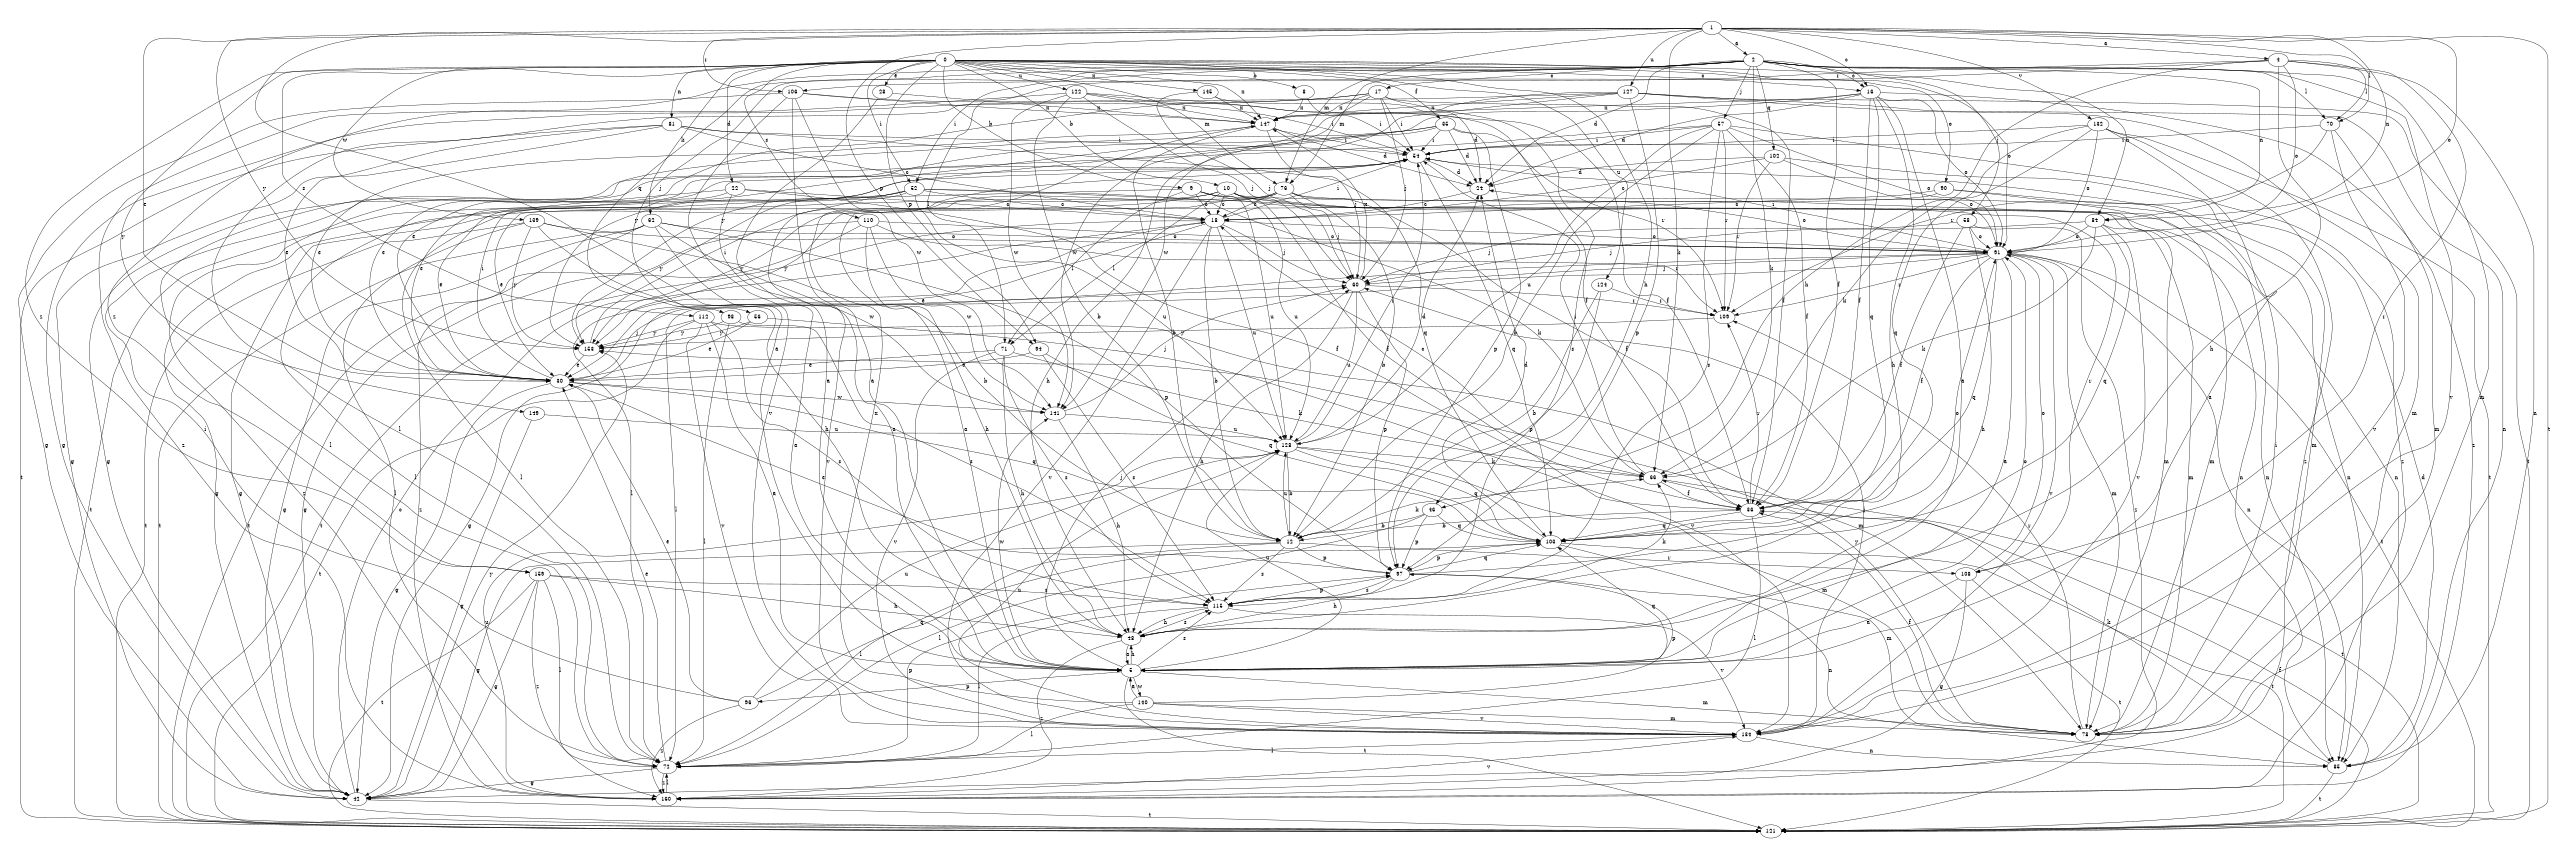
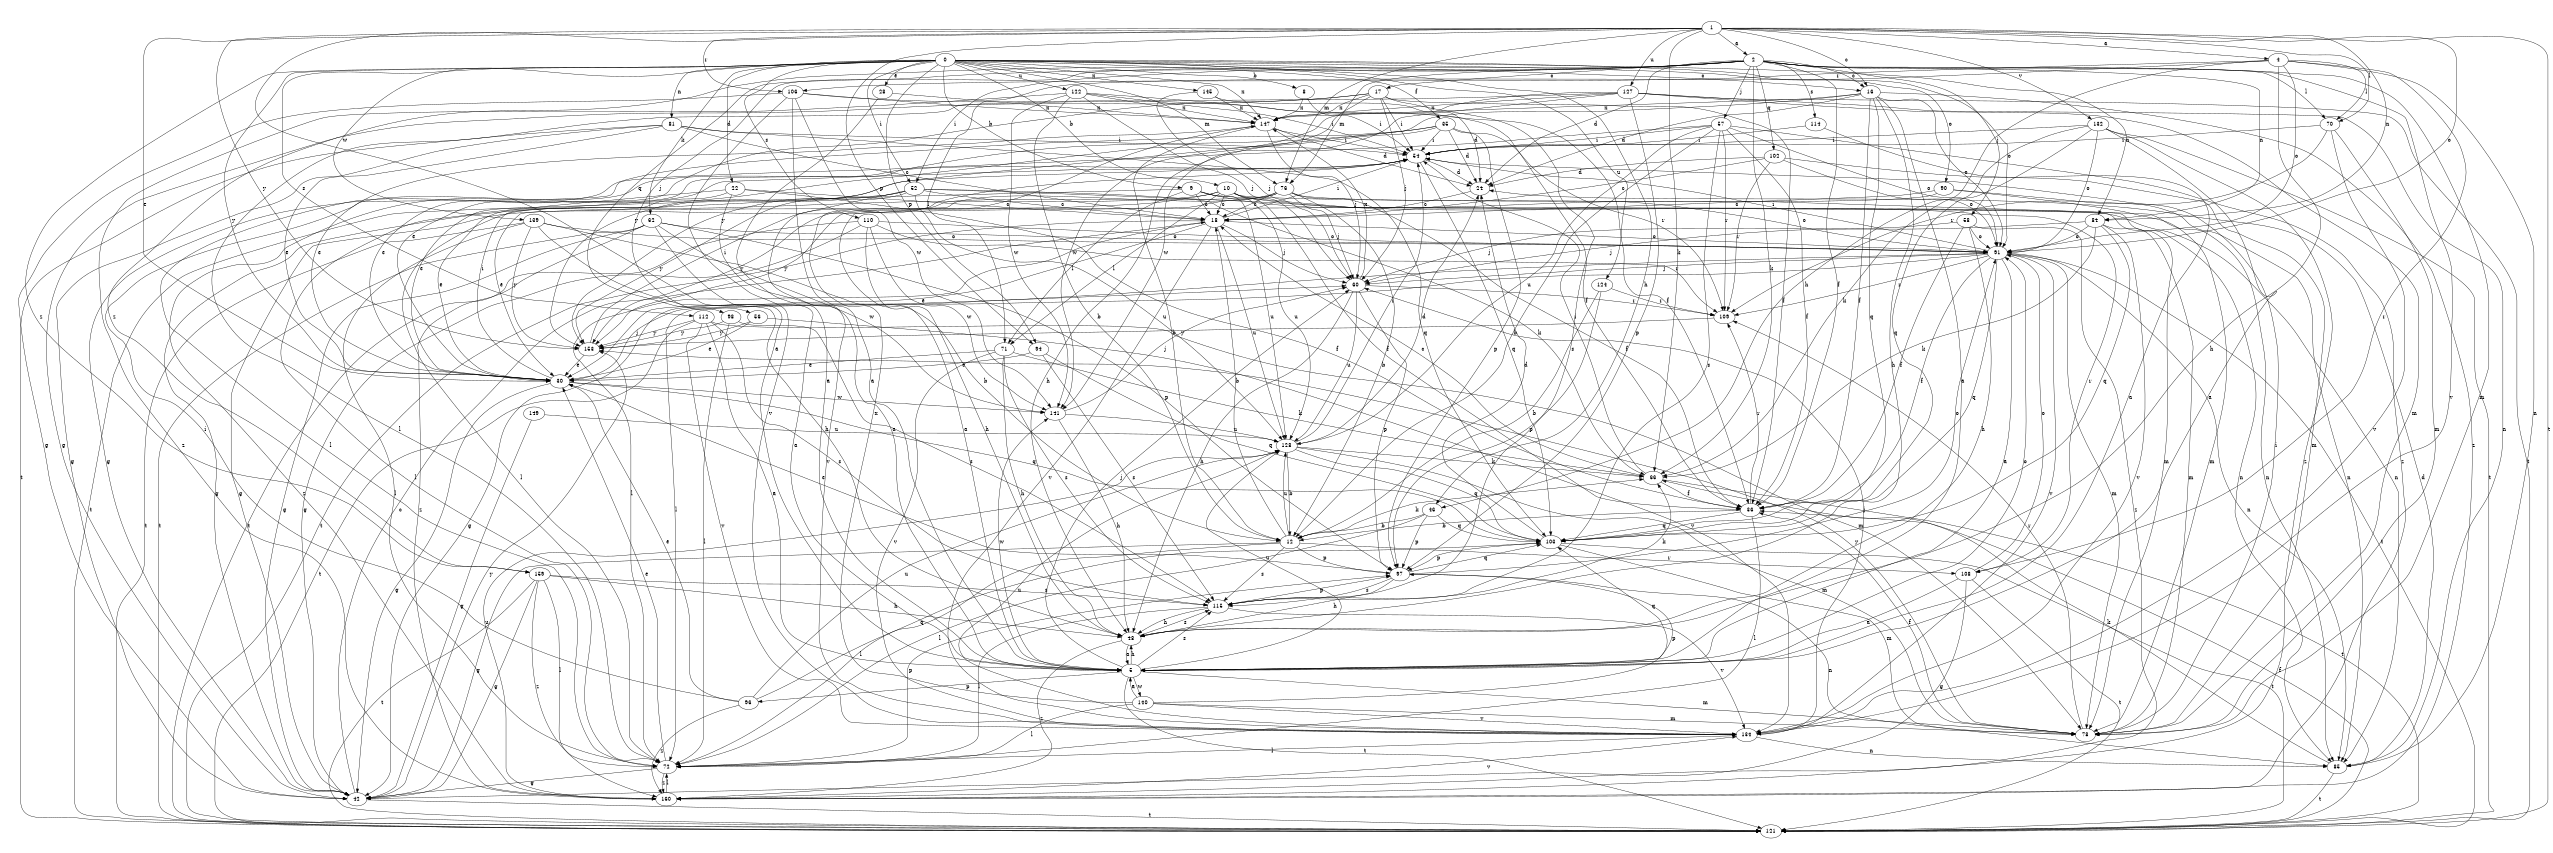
(237, 108) -> (279, 88)
none -> (1816, 124)
(1214, 385) -> (1235, 397)
